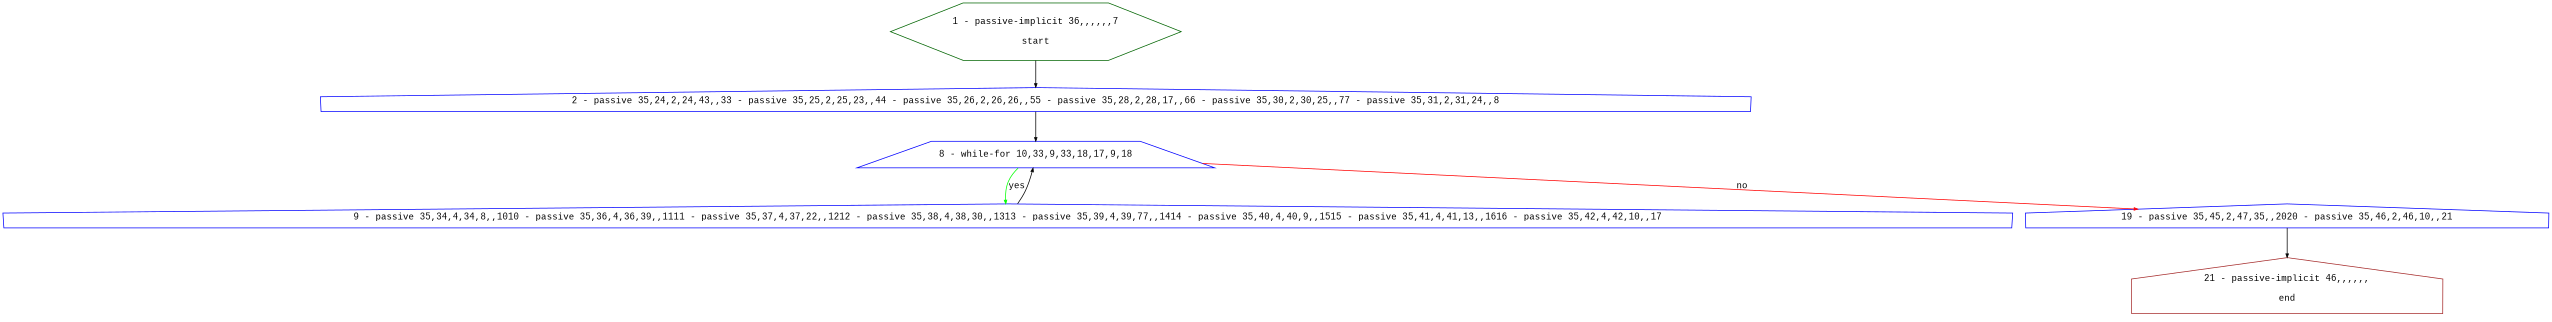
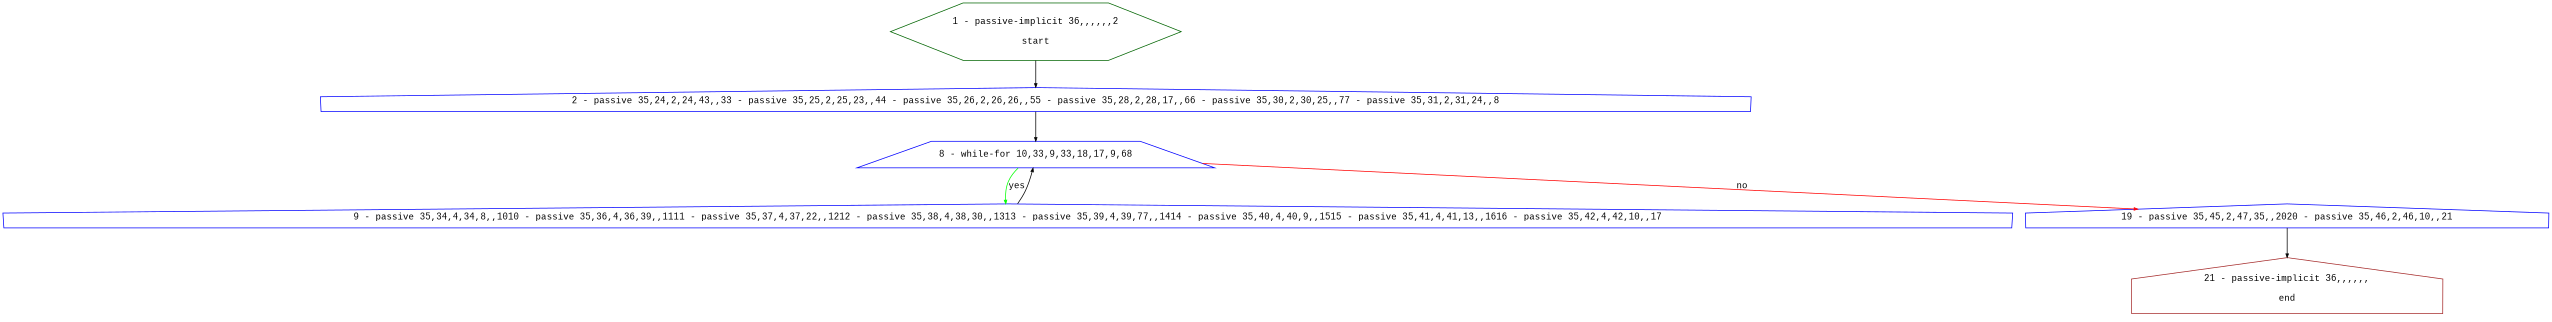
(1036, 32) -> (1036, 32)
(1036, 155) -> (1036, 155)
(2287, 289) -> (2287, 289)
